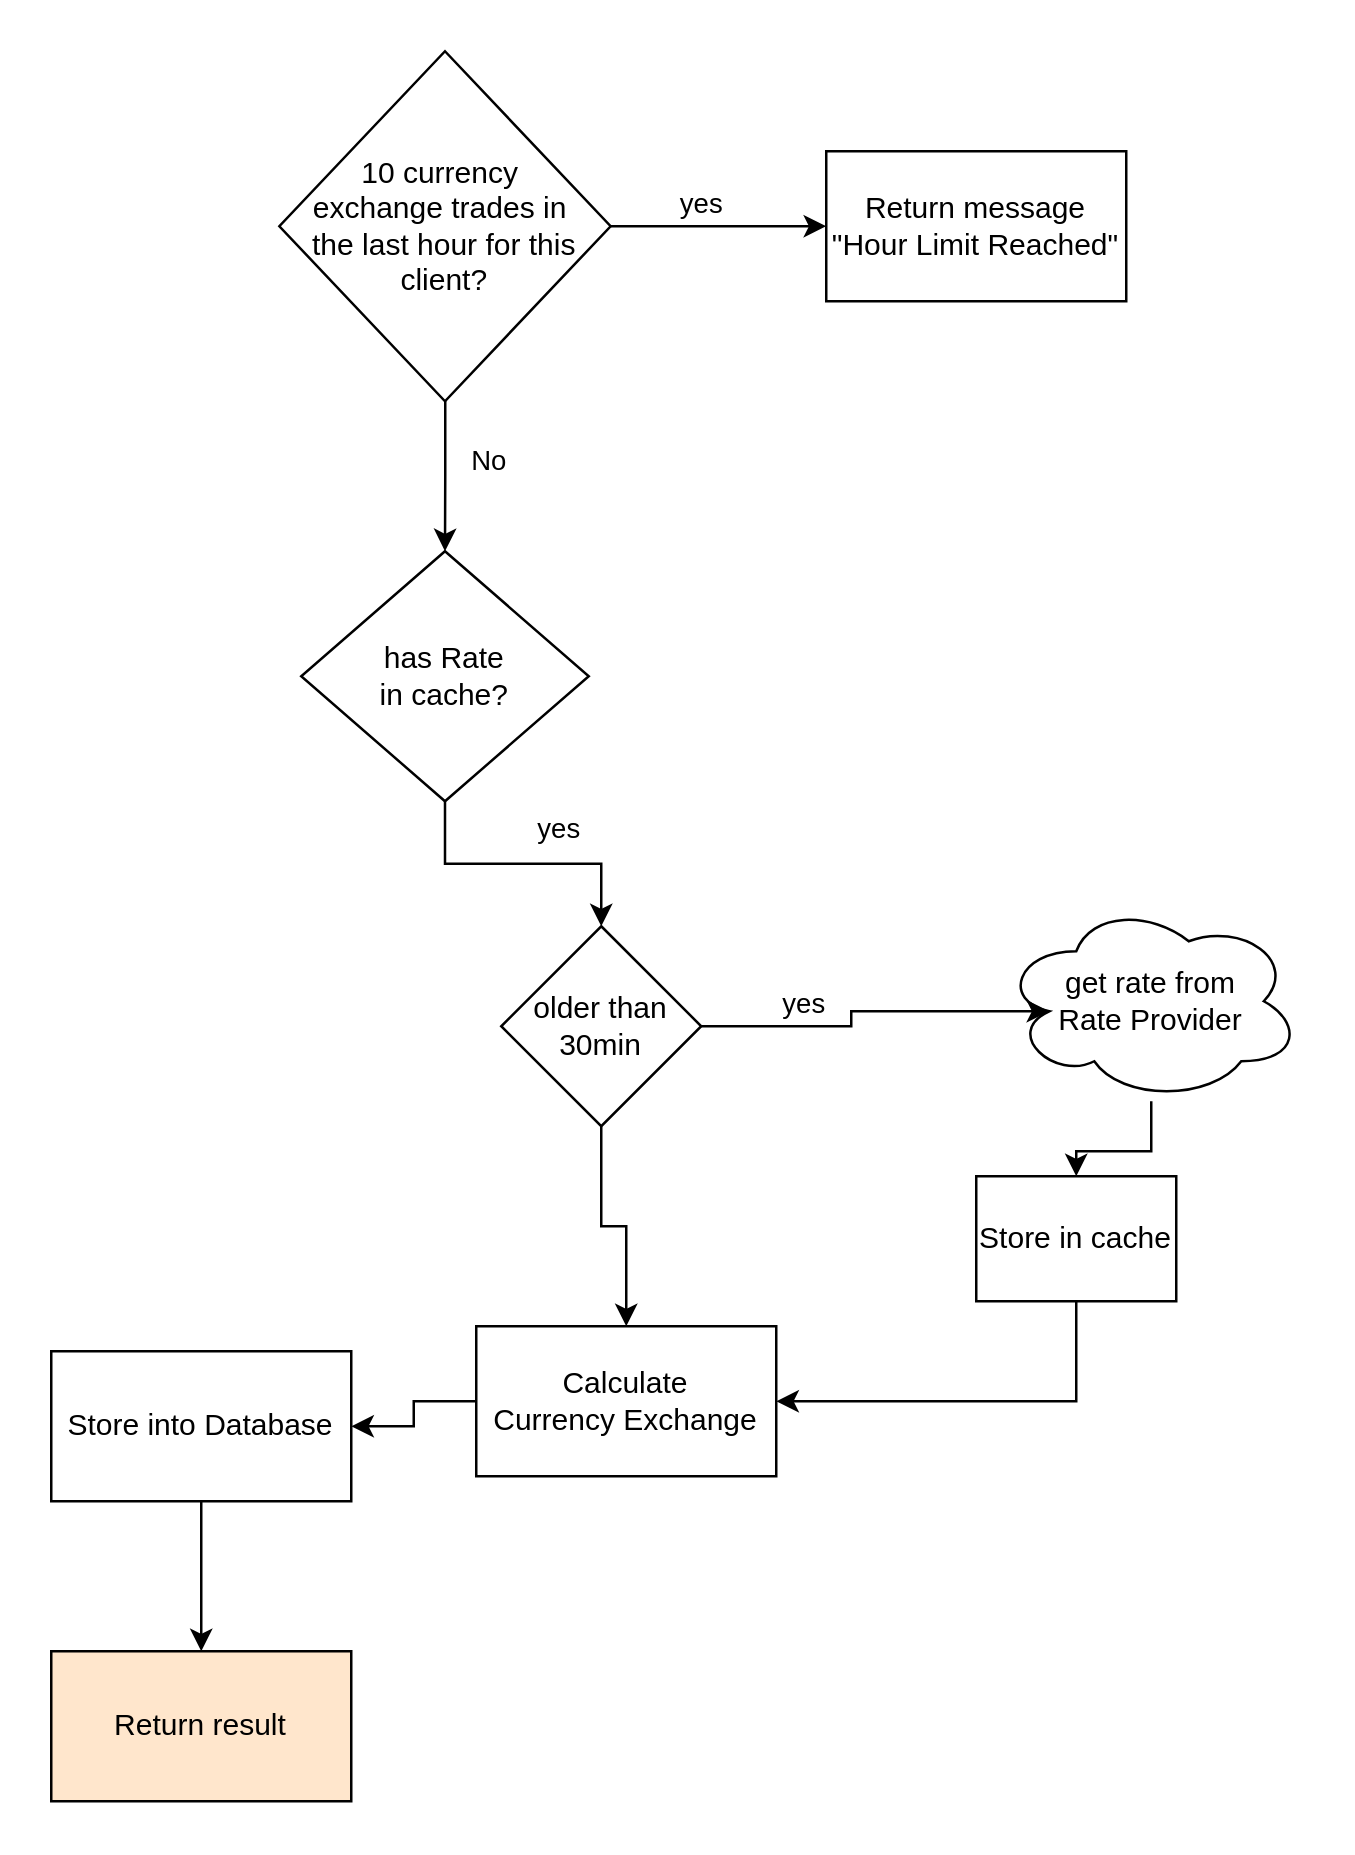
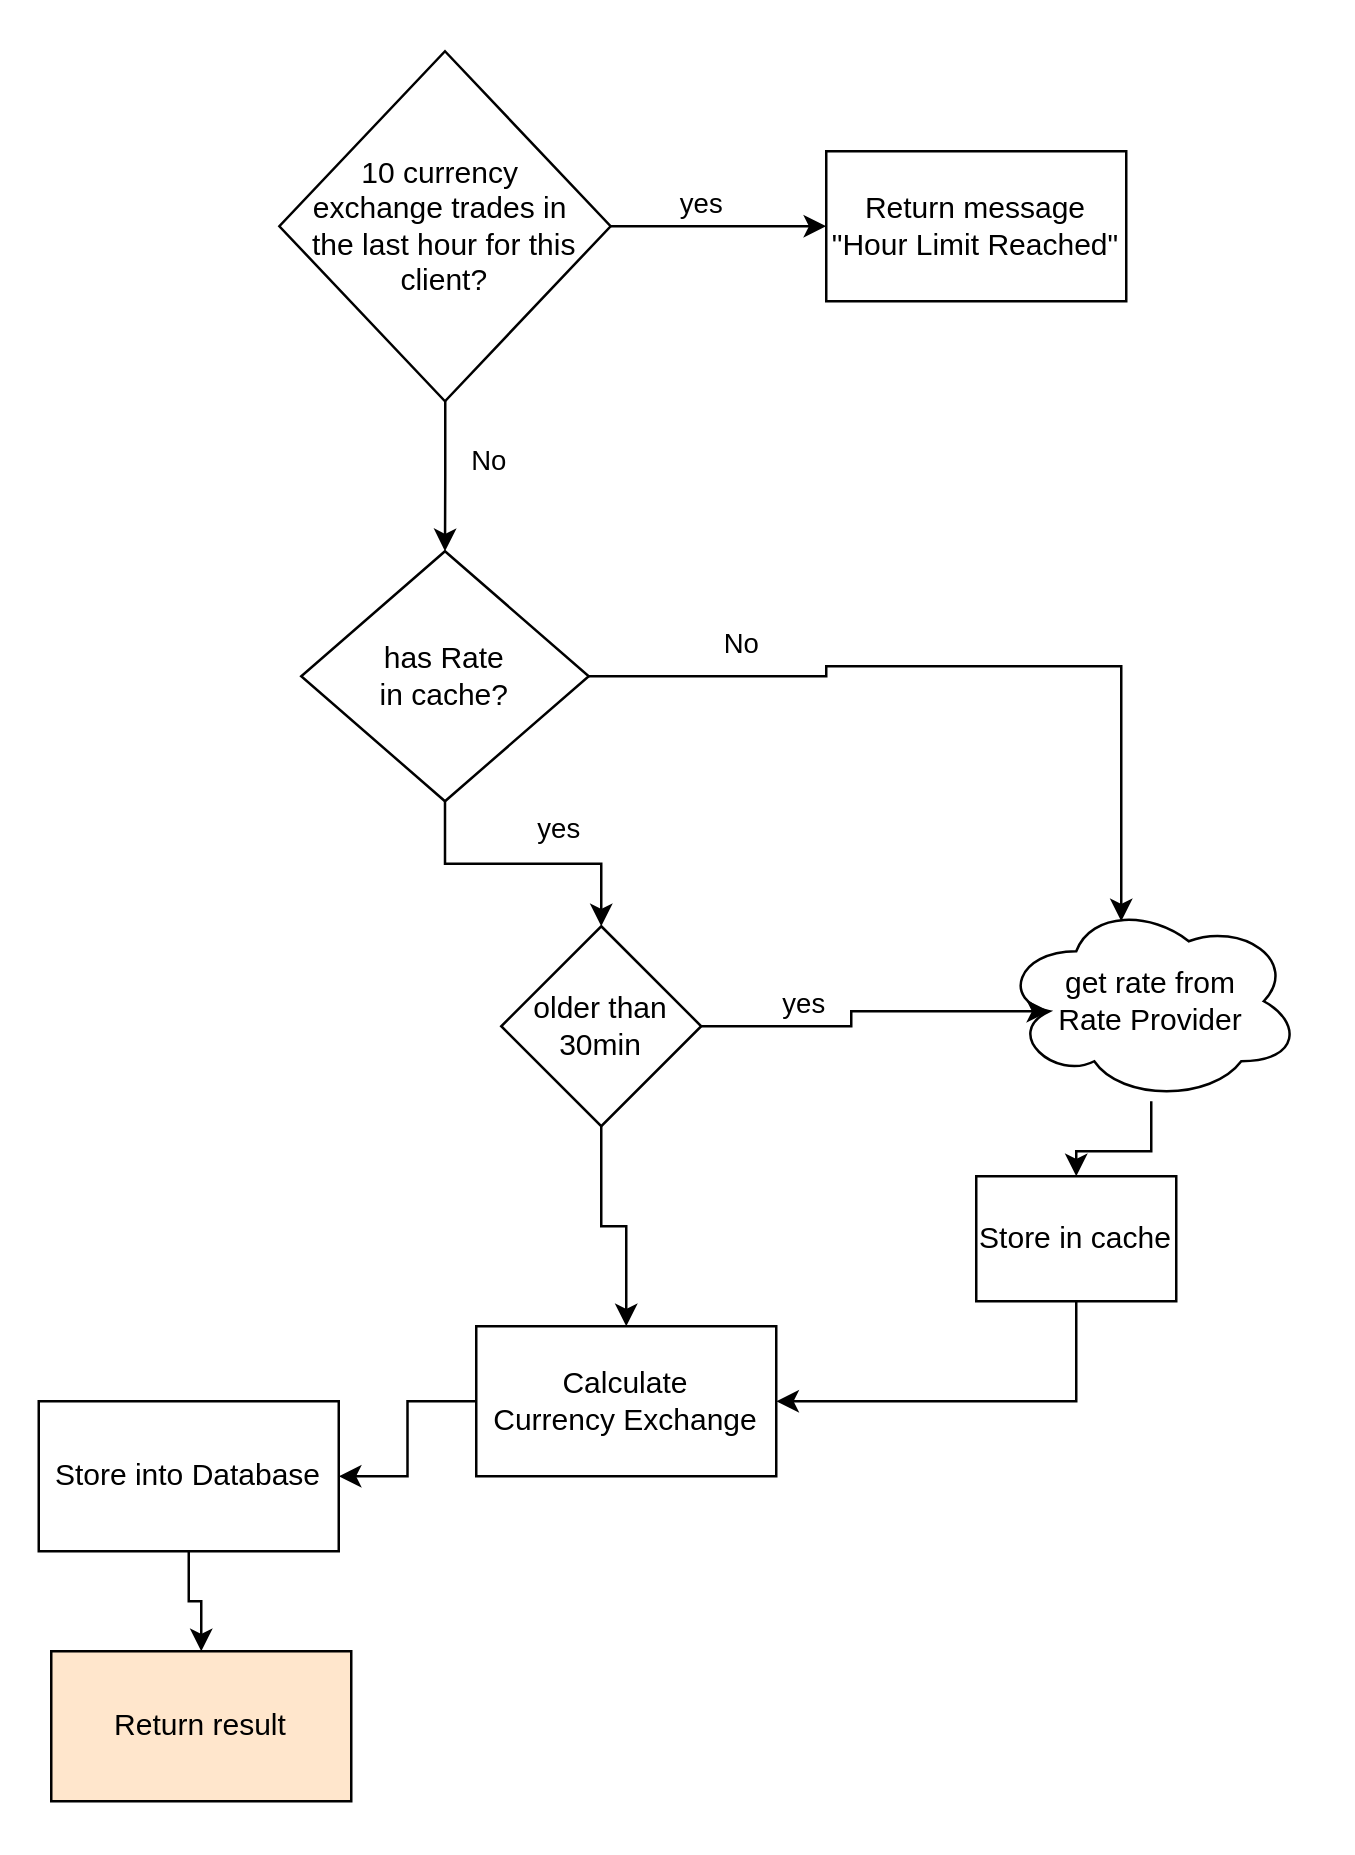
none -> (969, 666)
(201, 1426) -> (189, 1476)
